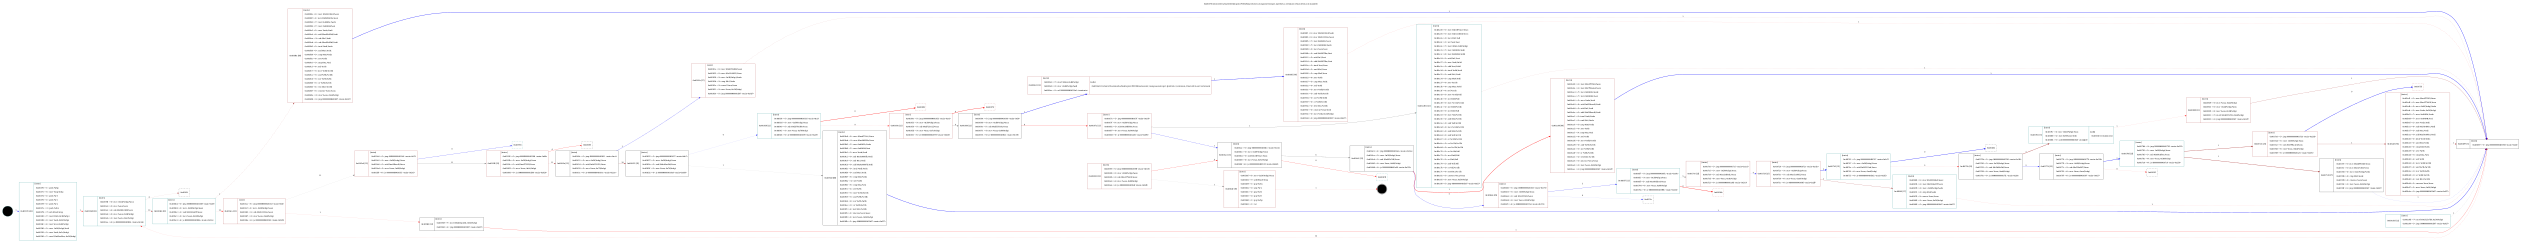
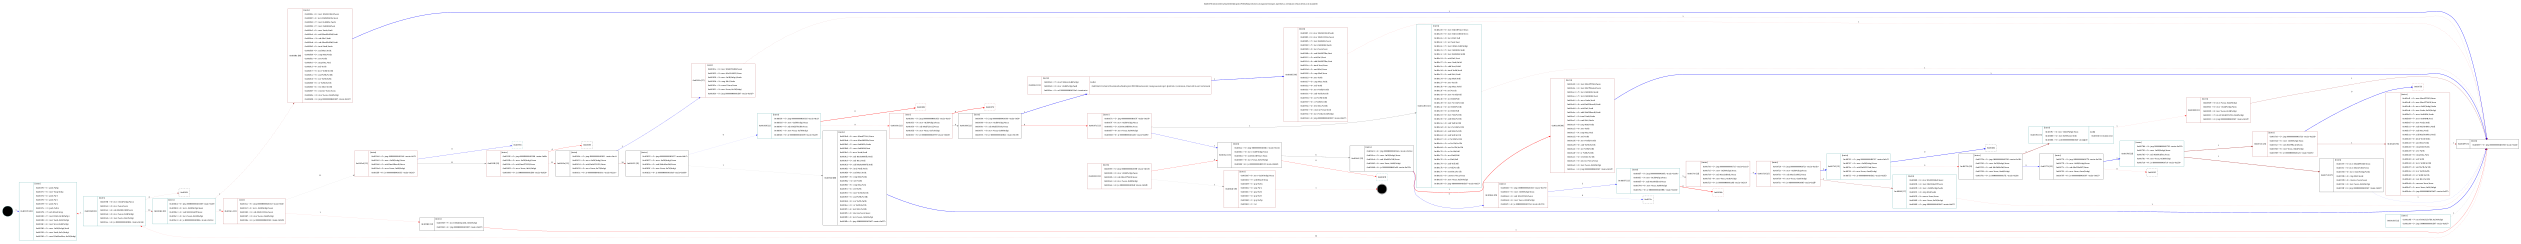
(79, 211) -> (81, 214)
